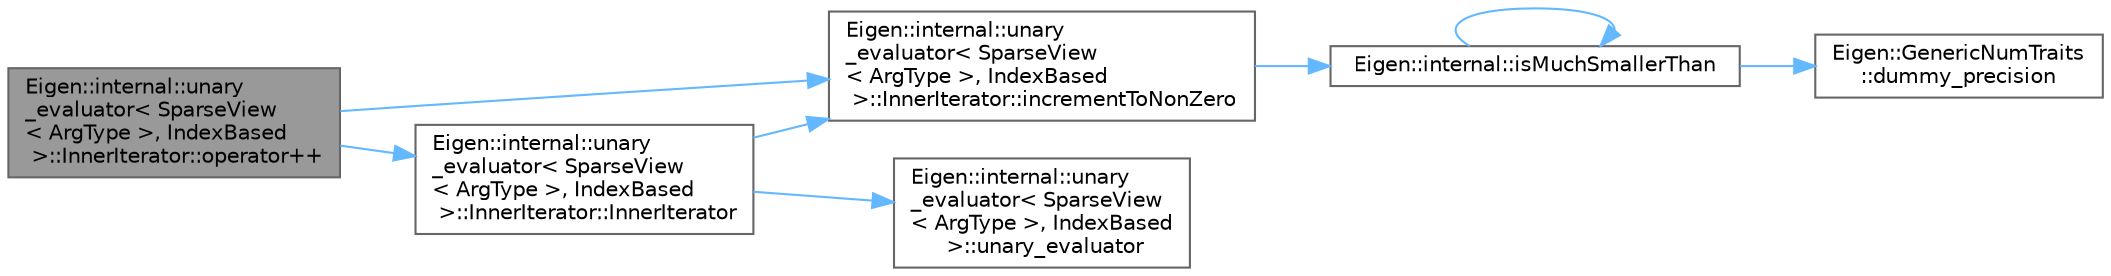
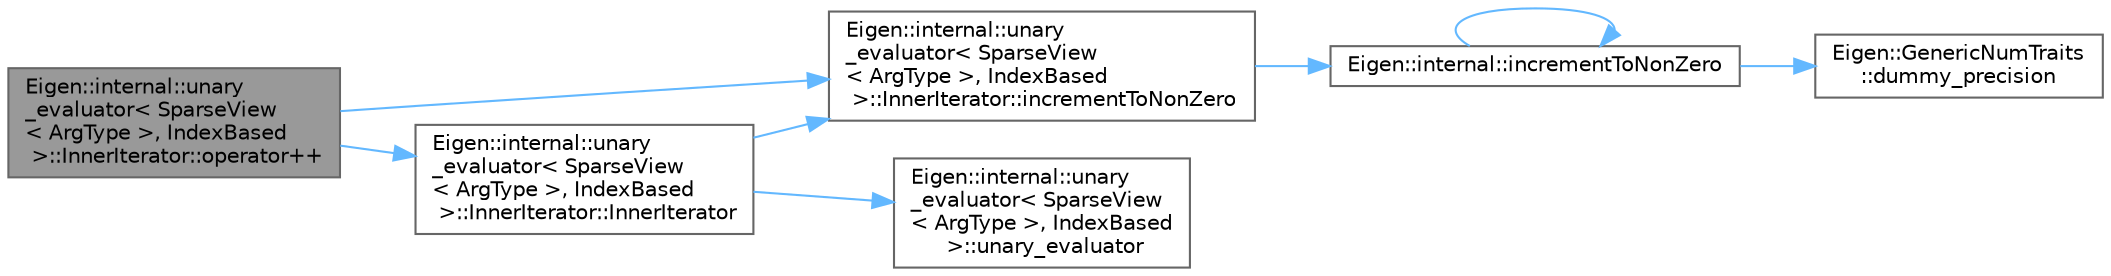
(1535, 66) -> (1535, 66)
